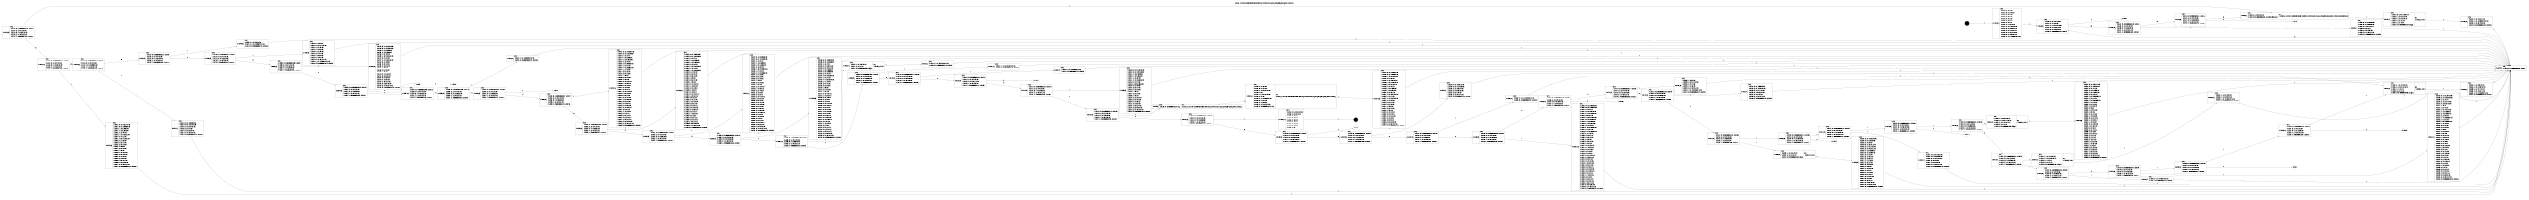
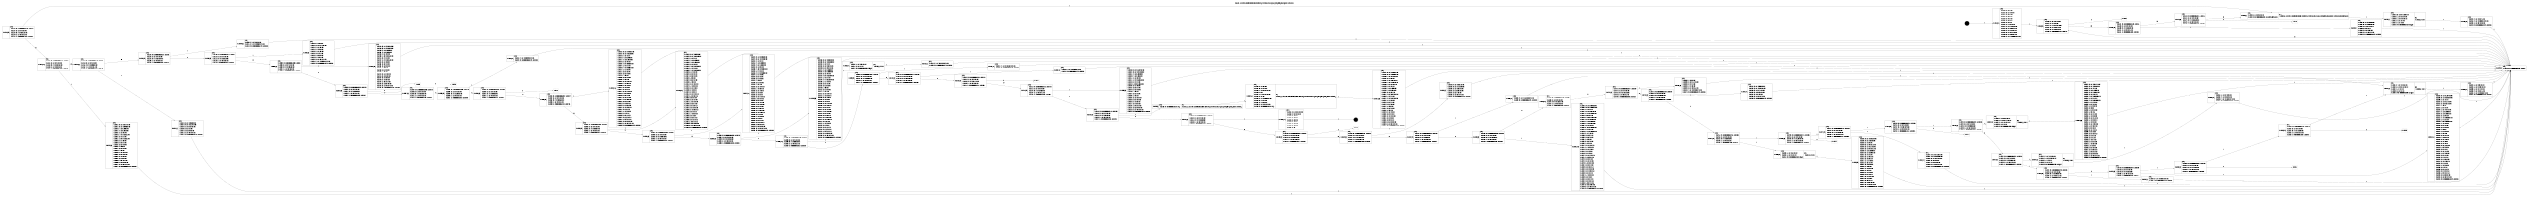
(1621, 102) -> none
